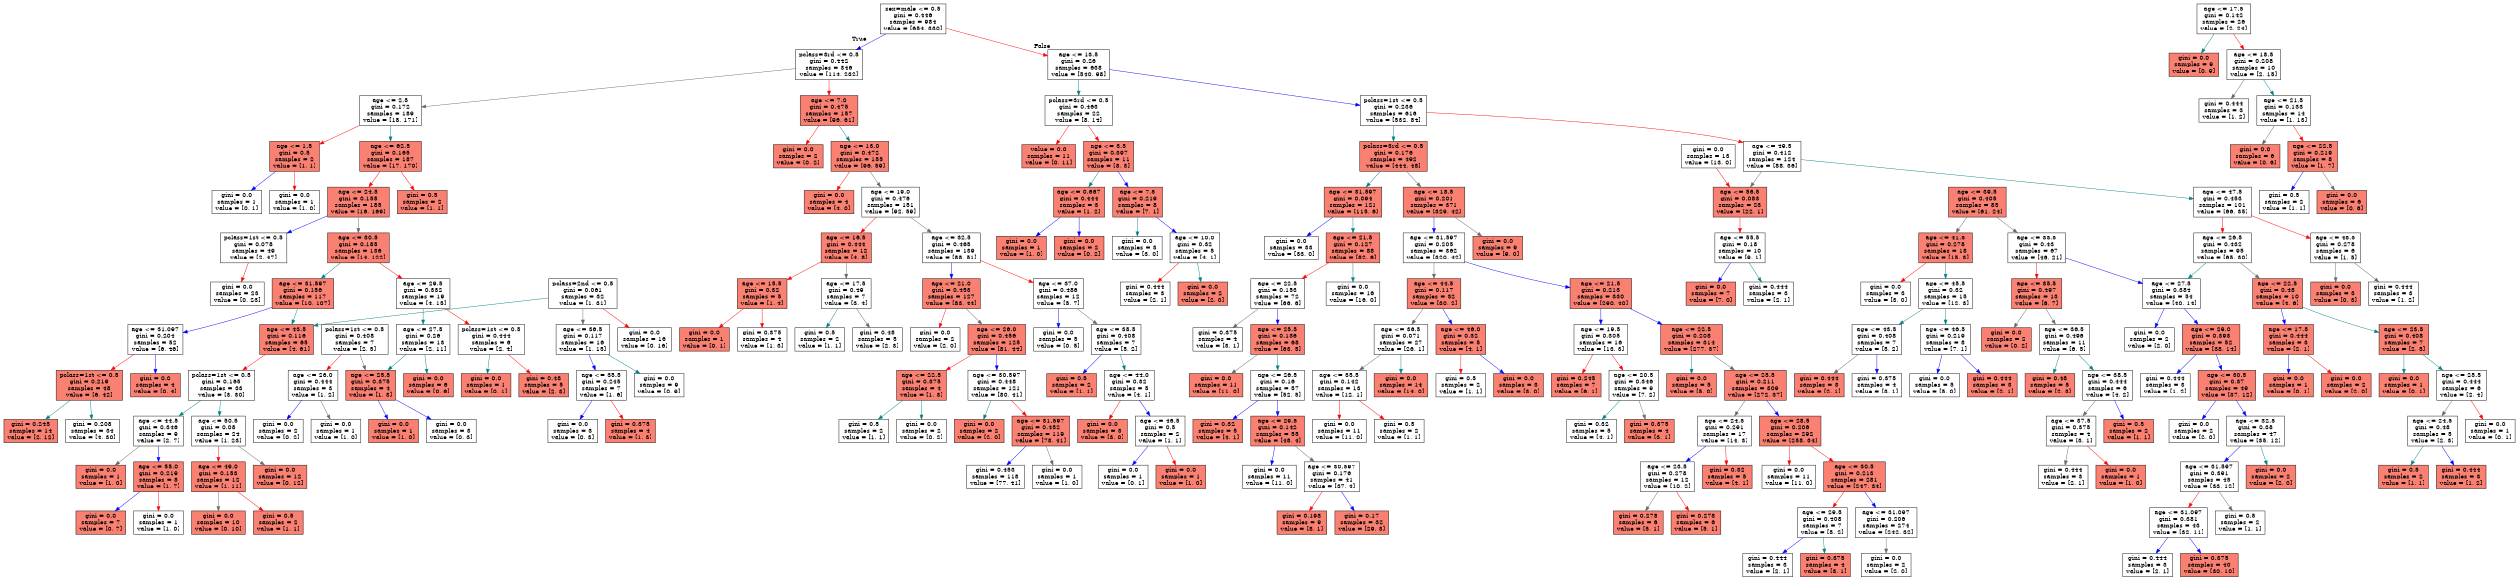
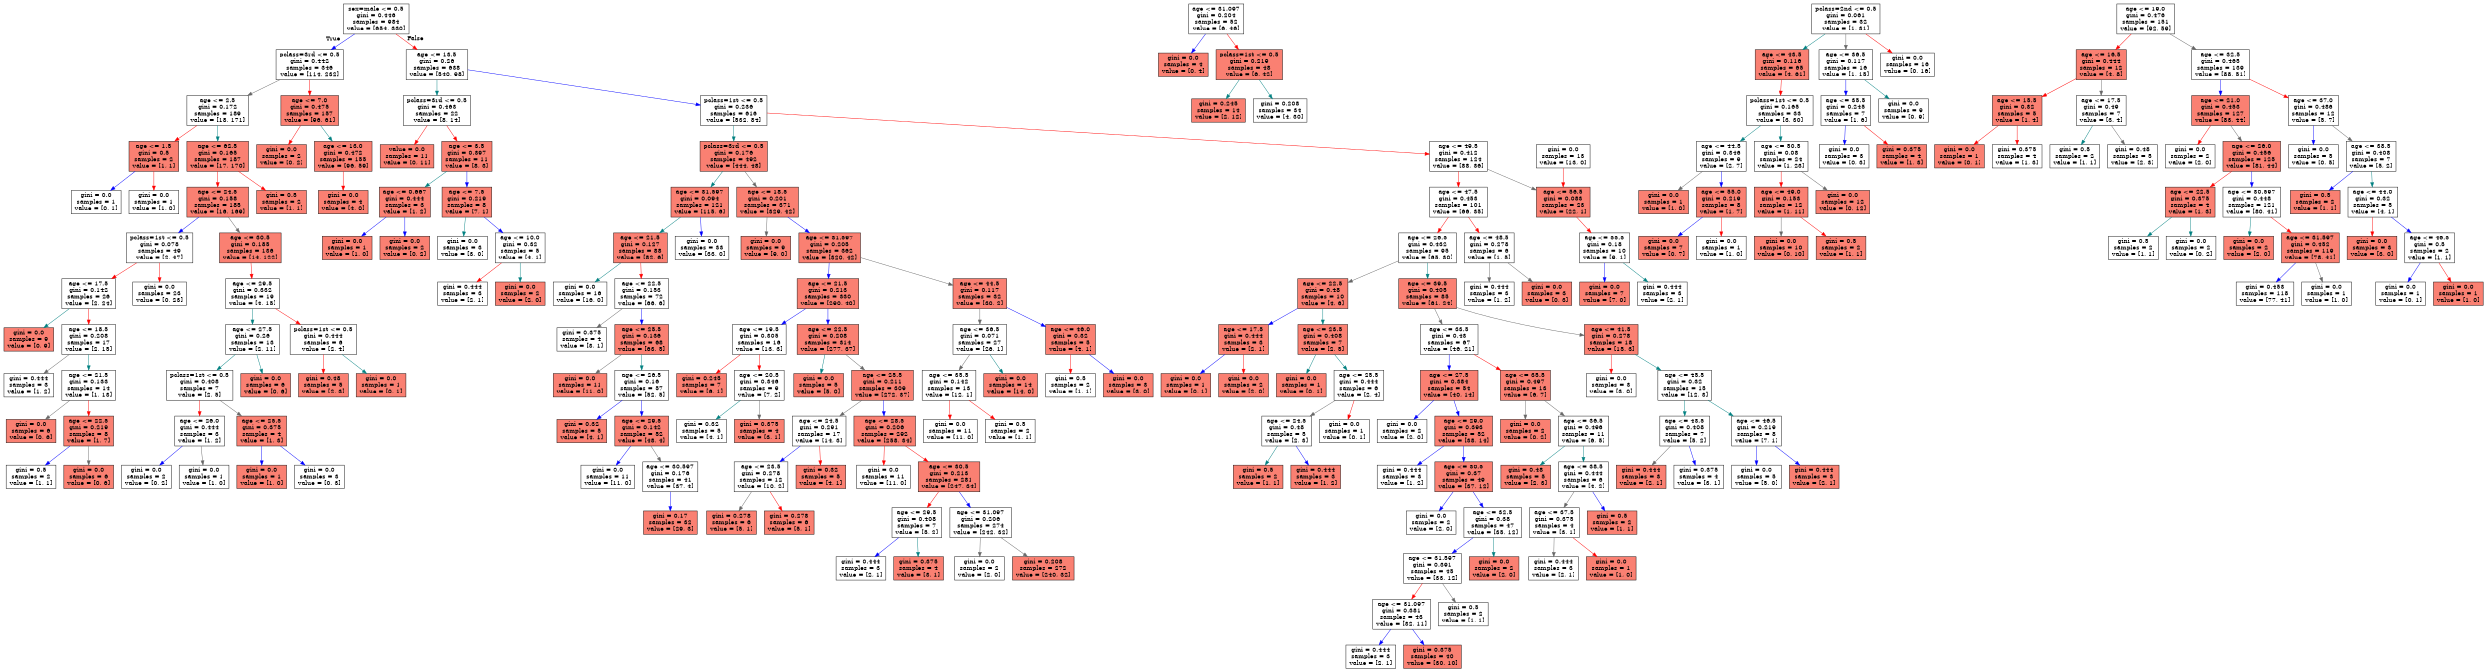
(2254, 65) -> (89, 339)
(874, 177) -> none
(1995, 179) -> (1458, 177)
(1434, 248) -> (830, 248)
(2199, 269) -> (1428, 268)
none -> (126, 270)
(303, 294) -> none
(2171, 294) -> (1449, 385)
(399, 361) -> (228, 361)
(1278, 431) -> (642, 431)
(1302, 523) -> none
none -> (1043, 568)
